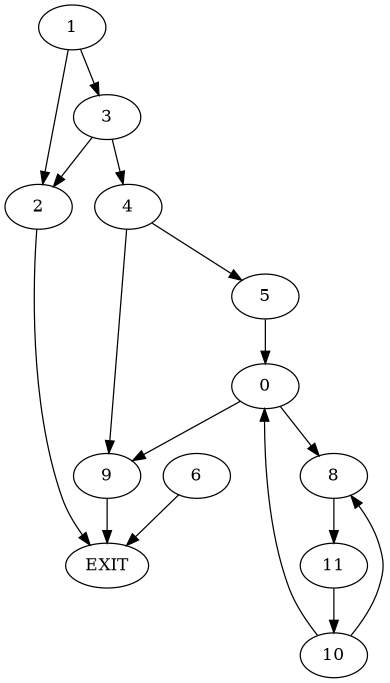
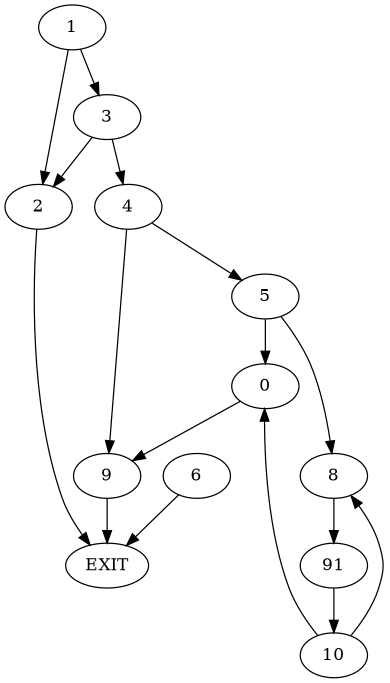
(296, 426) -> (315, 375)
(334, 566) -> (334, 566)
